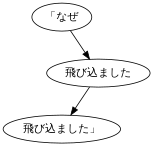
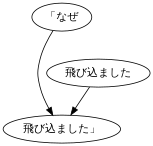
(78, 42) -> (38, 69)
